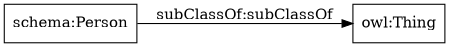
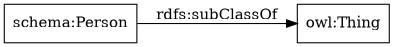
(245, 16) -> (217, 16)
